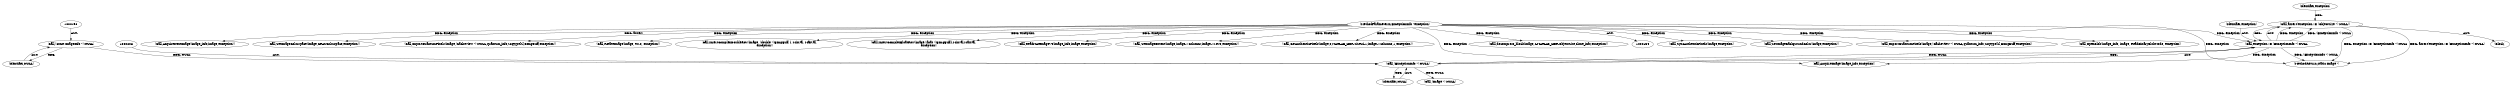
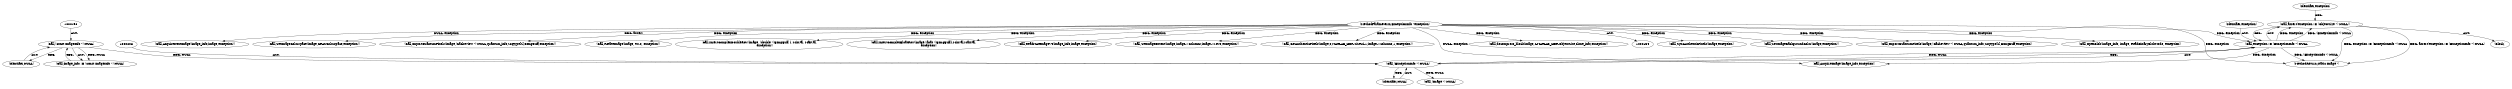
(446, 33) -> (446, 33)
(1455, 44) -> (1455, 44)
none -> (90, 64)
